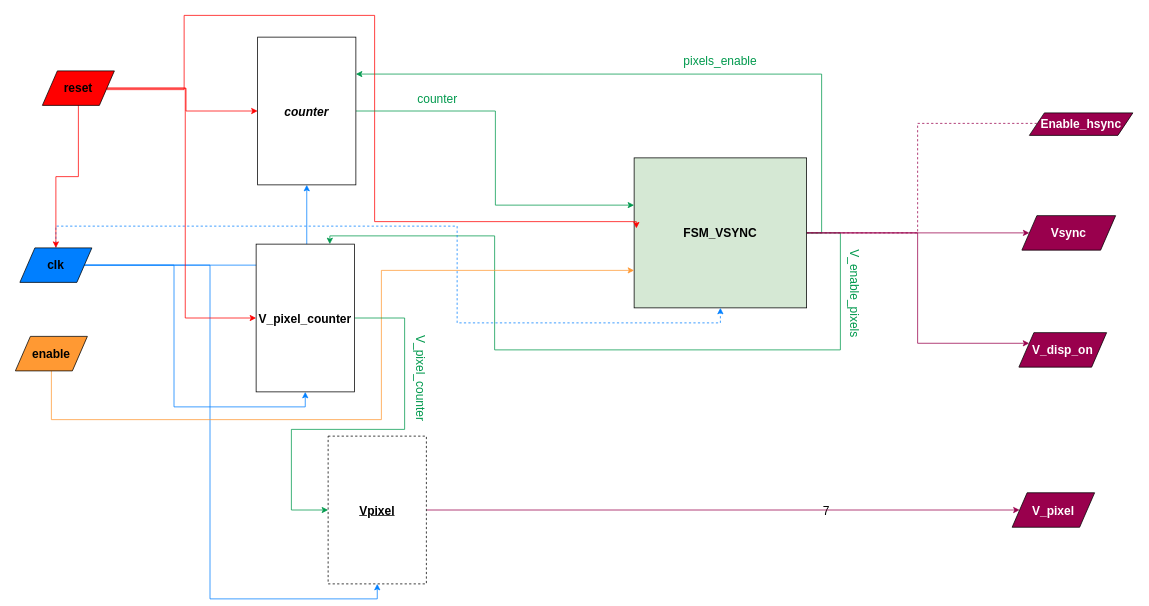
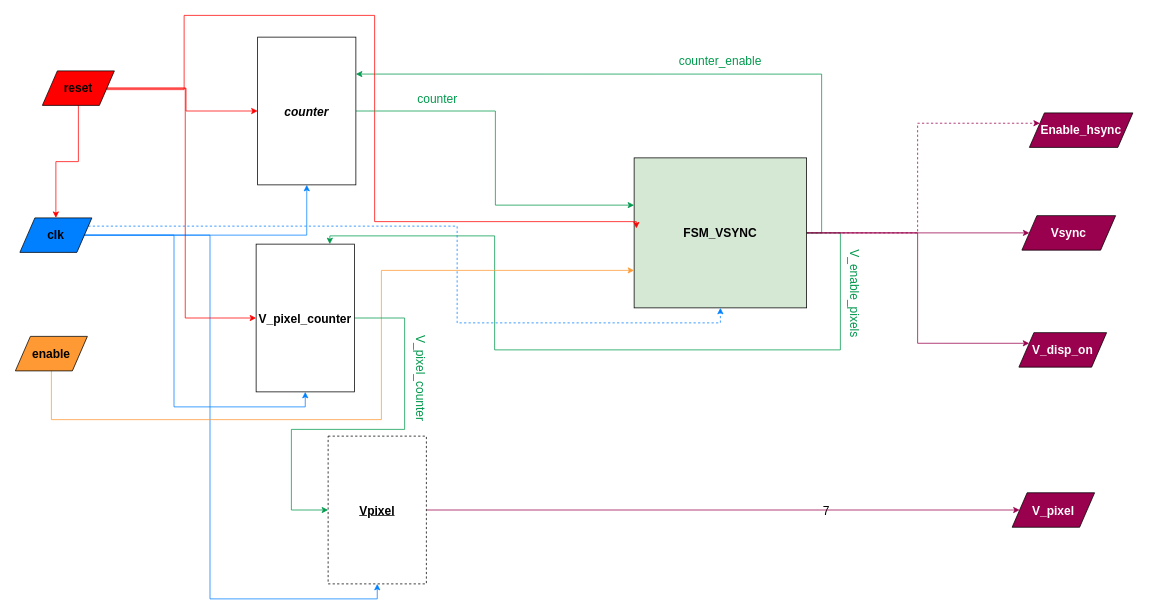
(720, 61) -> (720, 61)
(1081, 124) -> (1081, 130)
(56, 265) -> (56, 235)
